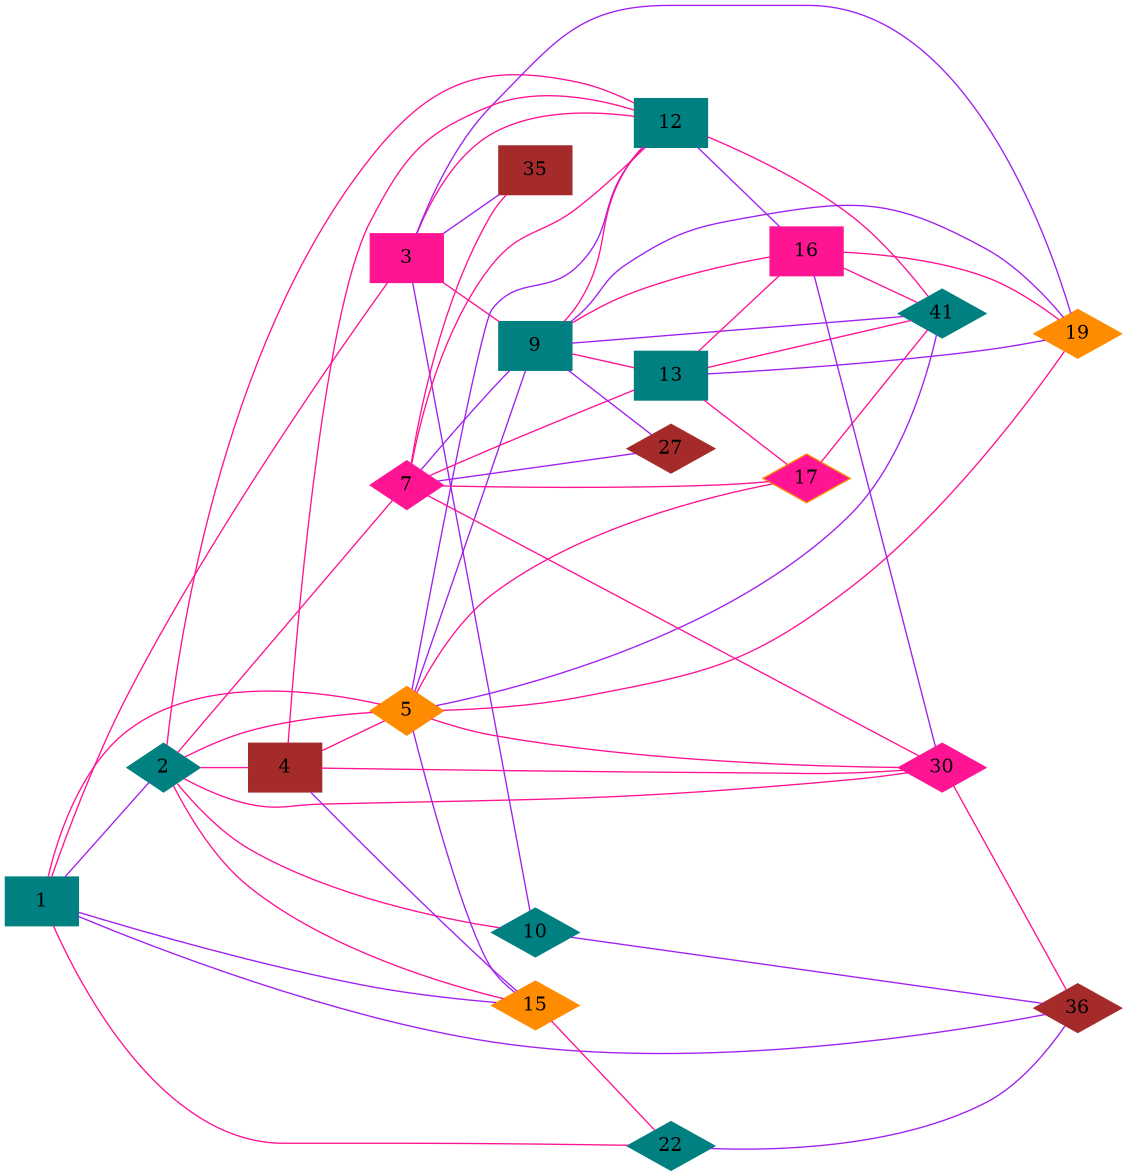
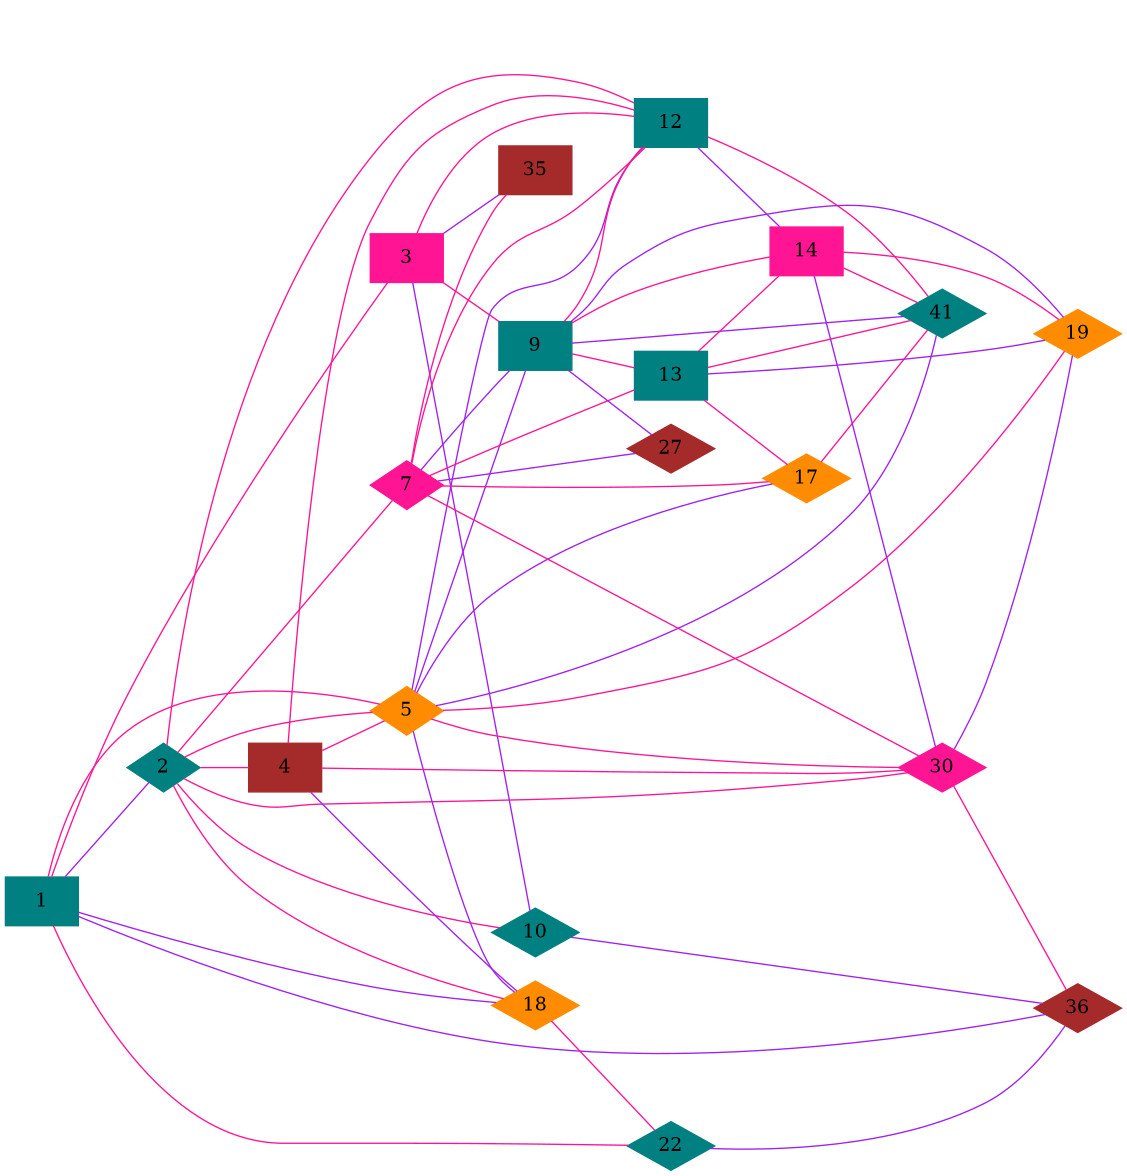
(773, 5) -> (1026, 557)
(807, 251) -> (807, 251)
(807, 478) -> (807, 478)
(569, 549) -> (569, 549)
(535, 1005) -> (535, 1005)
